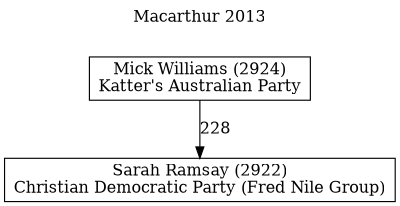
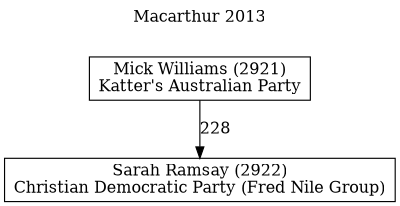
(200, 79) -> (200, 79)
